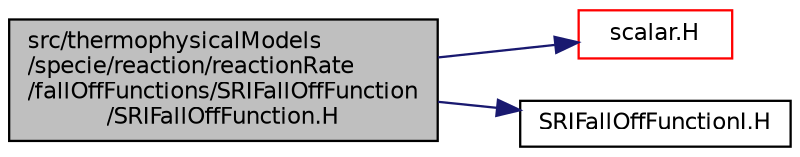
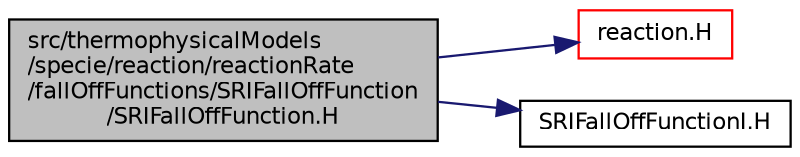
(655, 34) -> (655, 34)
